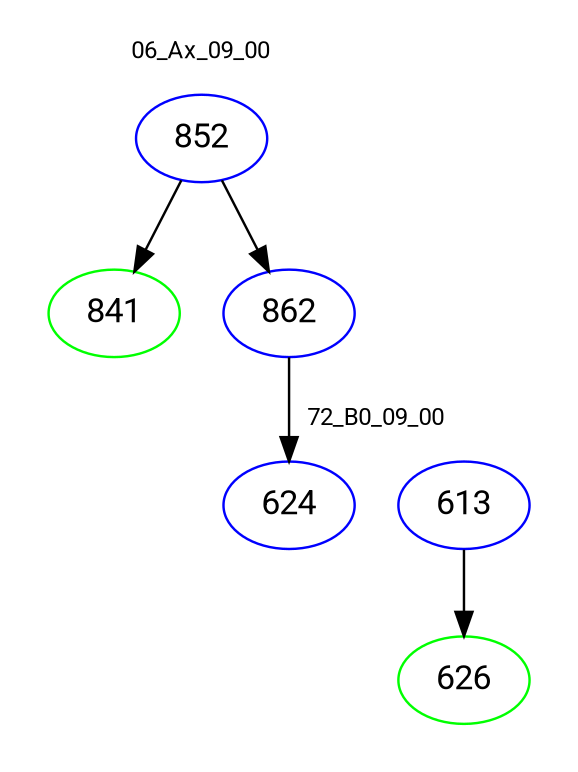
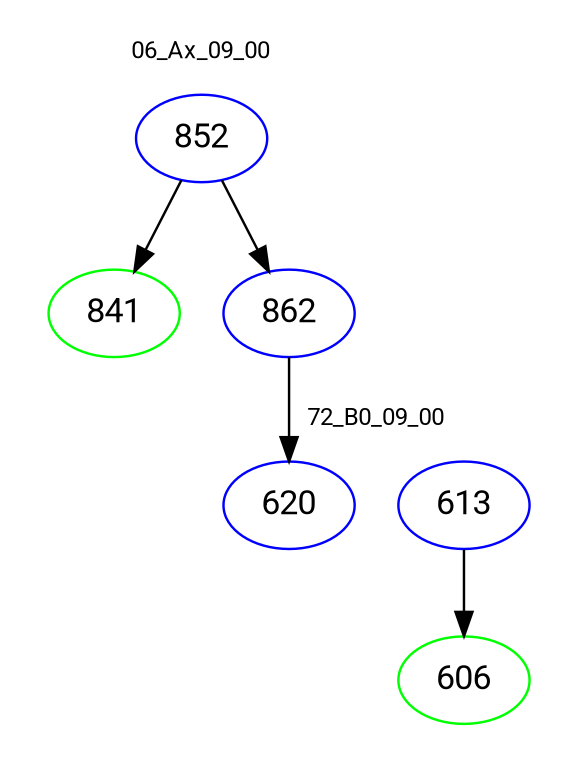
(289, 505) -> (289, 505)
(464, 680) -> (464, 680)
